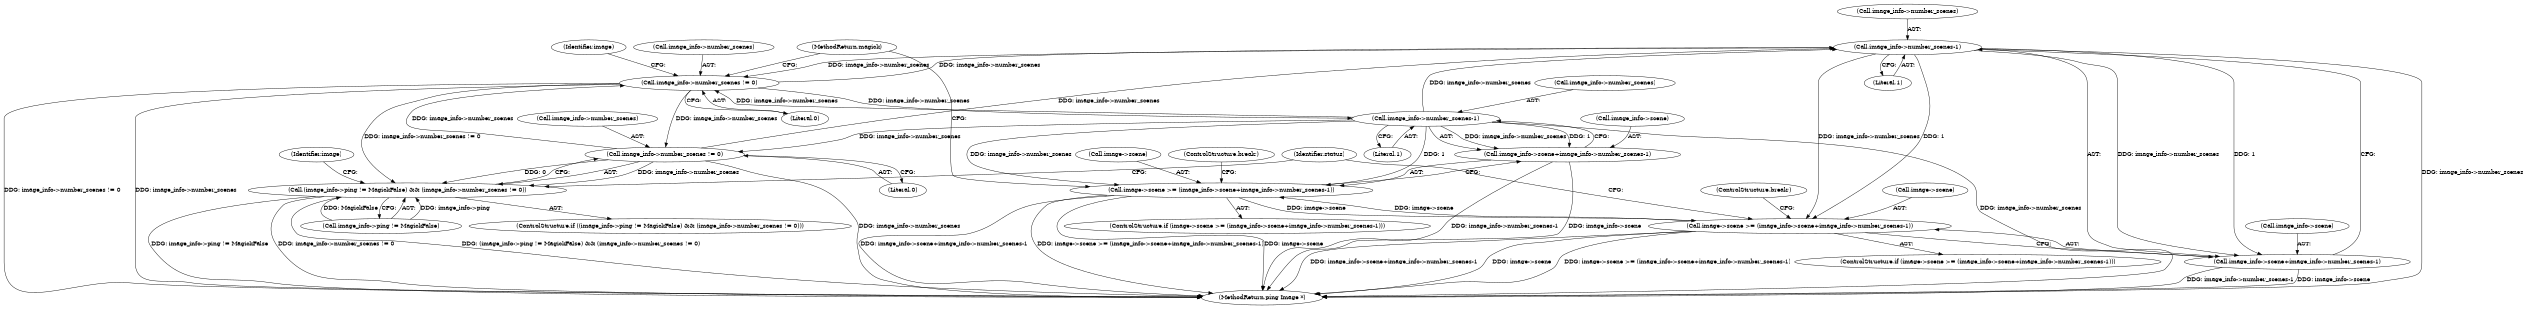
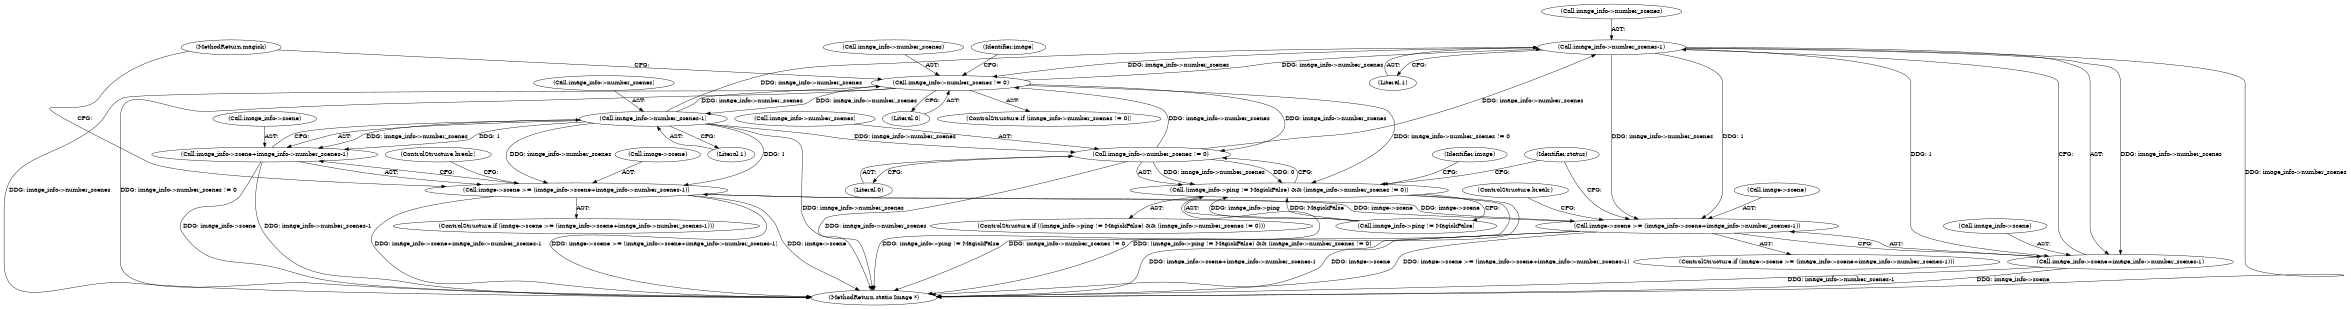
none -> (1049, 119)
(1262, 298) -> (874, 298)
